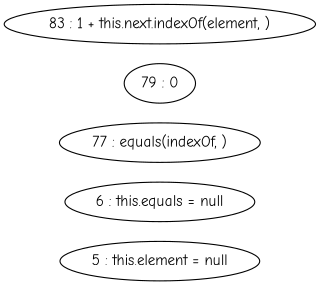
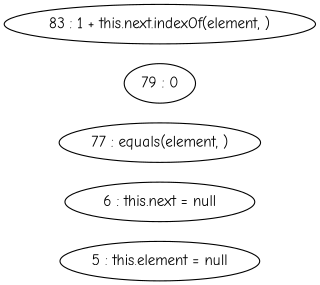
(160, 143) -> (160, 143)
(160, 202) -> (160, 202)
